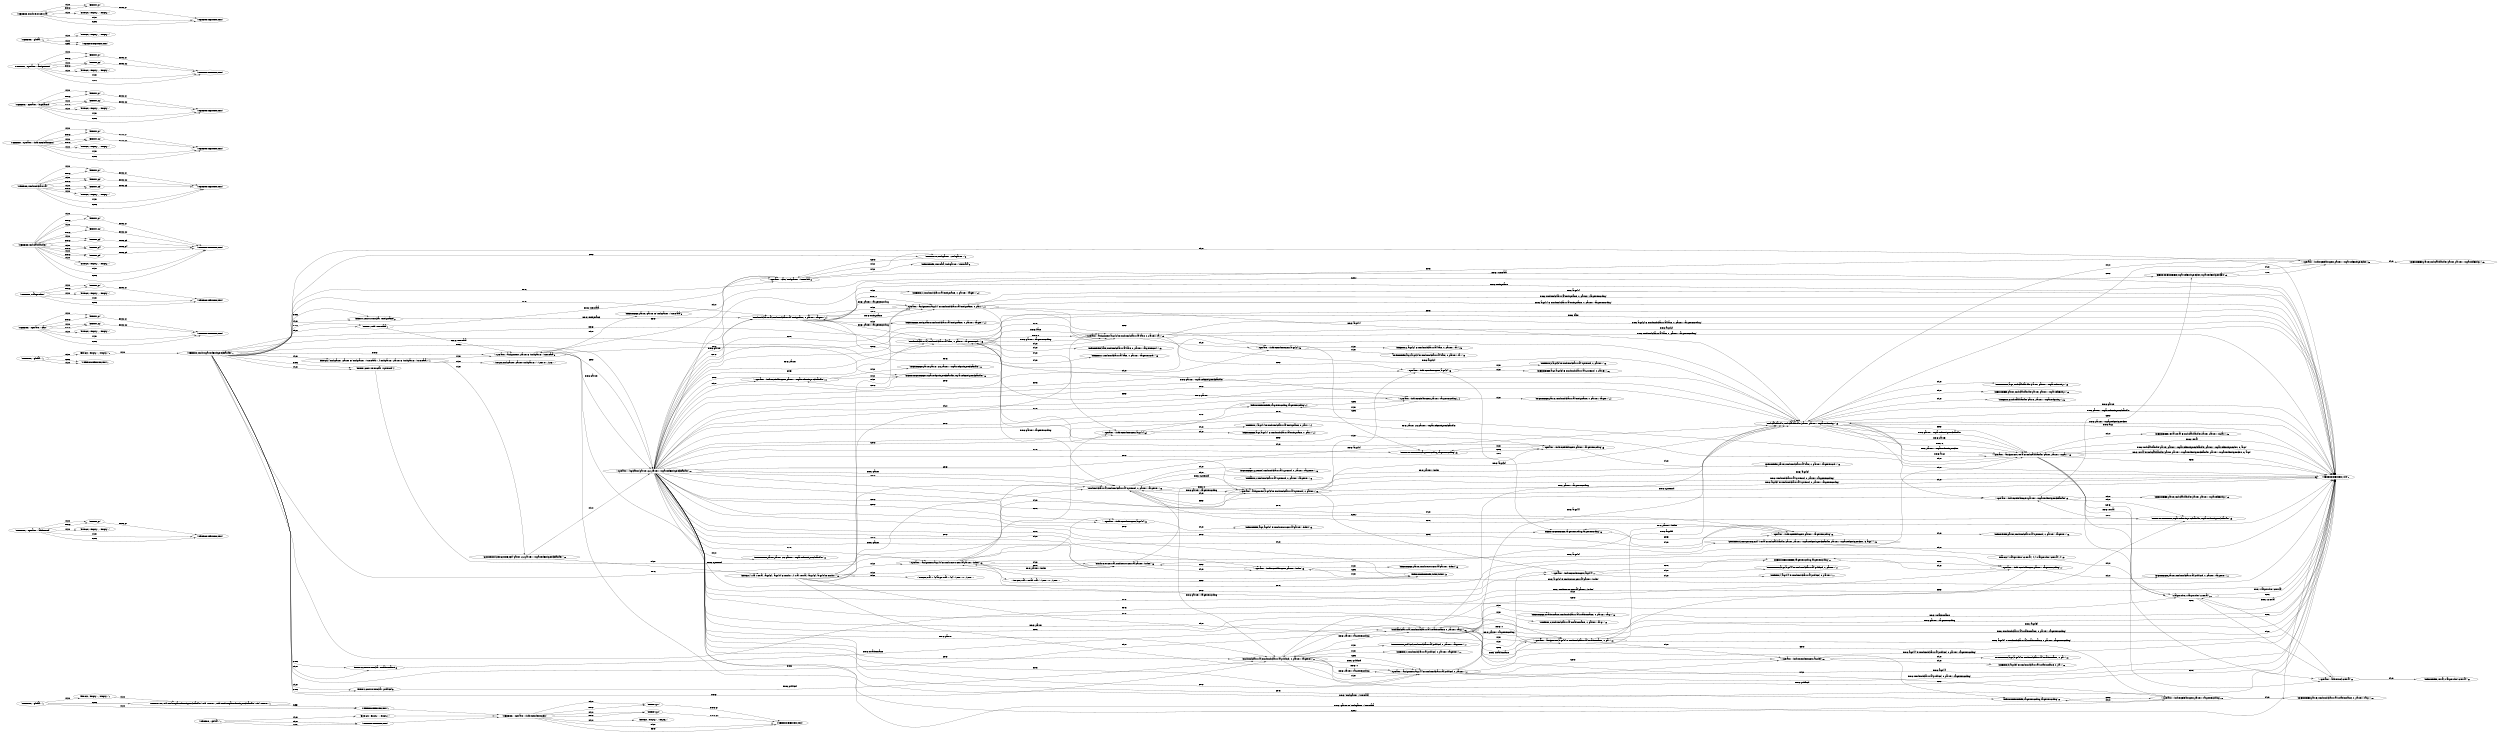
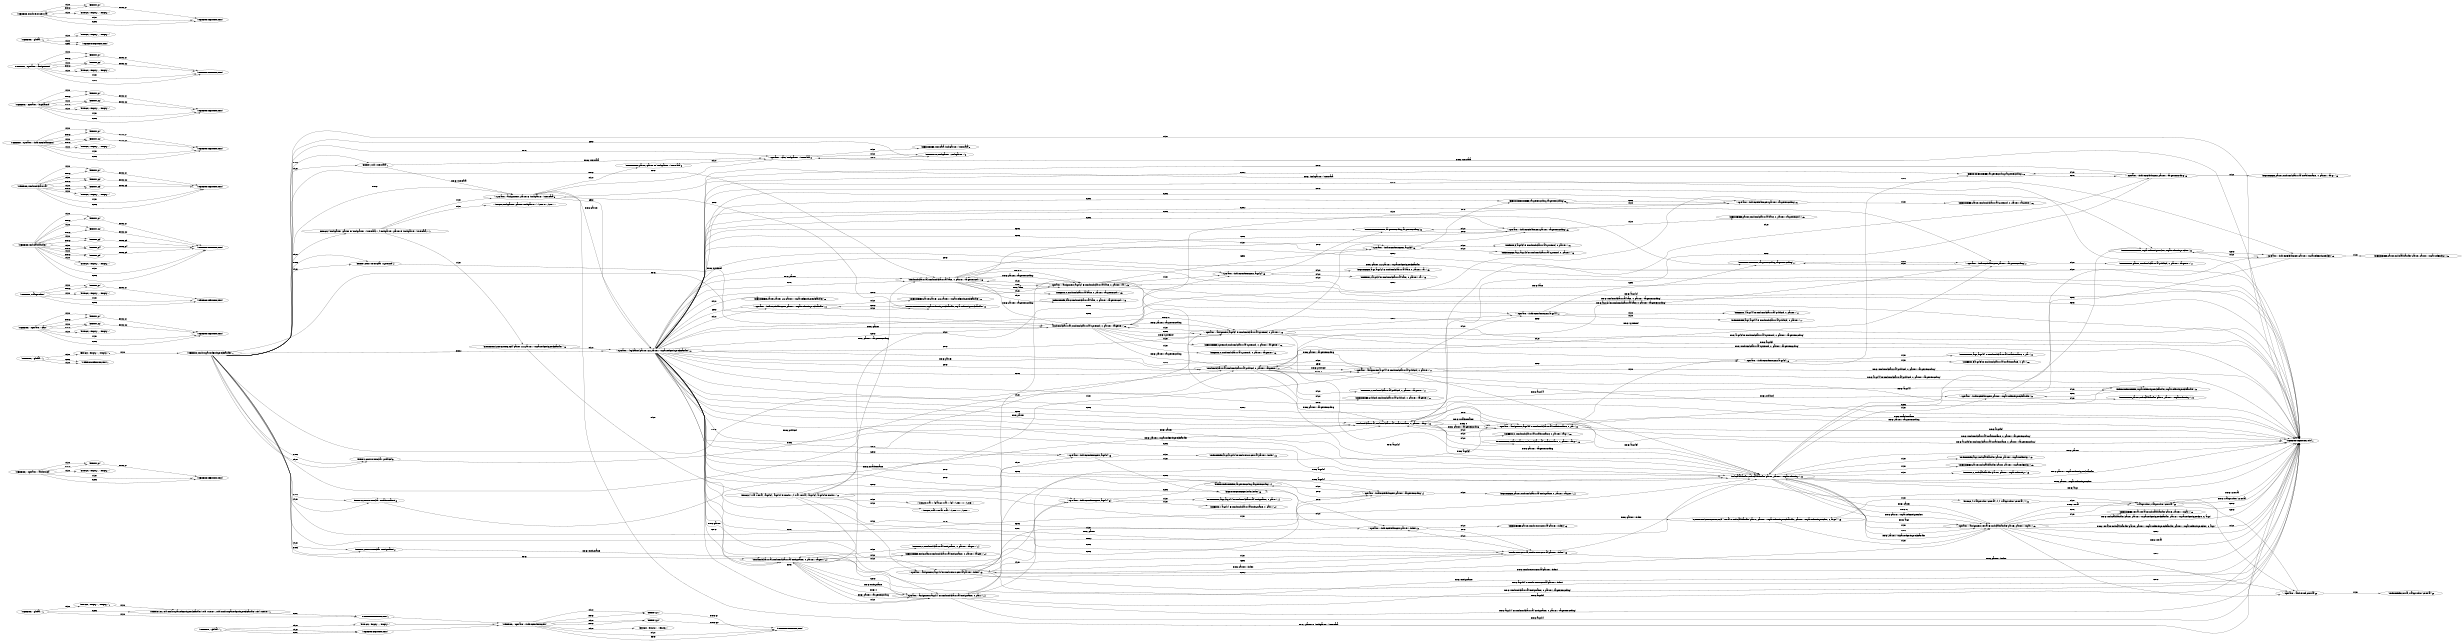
(1239, 582) -> (1158, 480)
